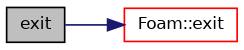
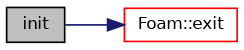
(36, 25) -> (36, 25)
